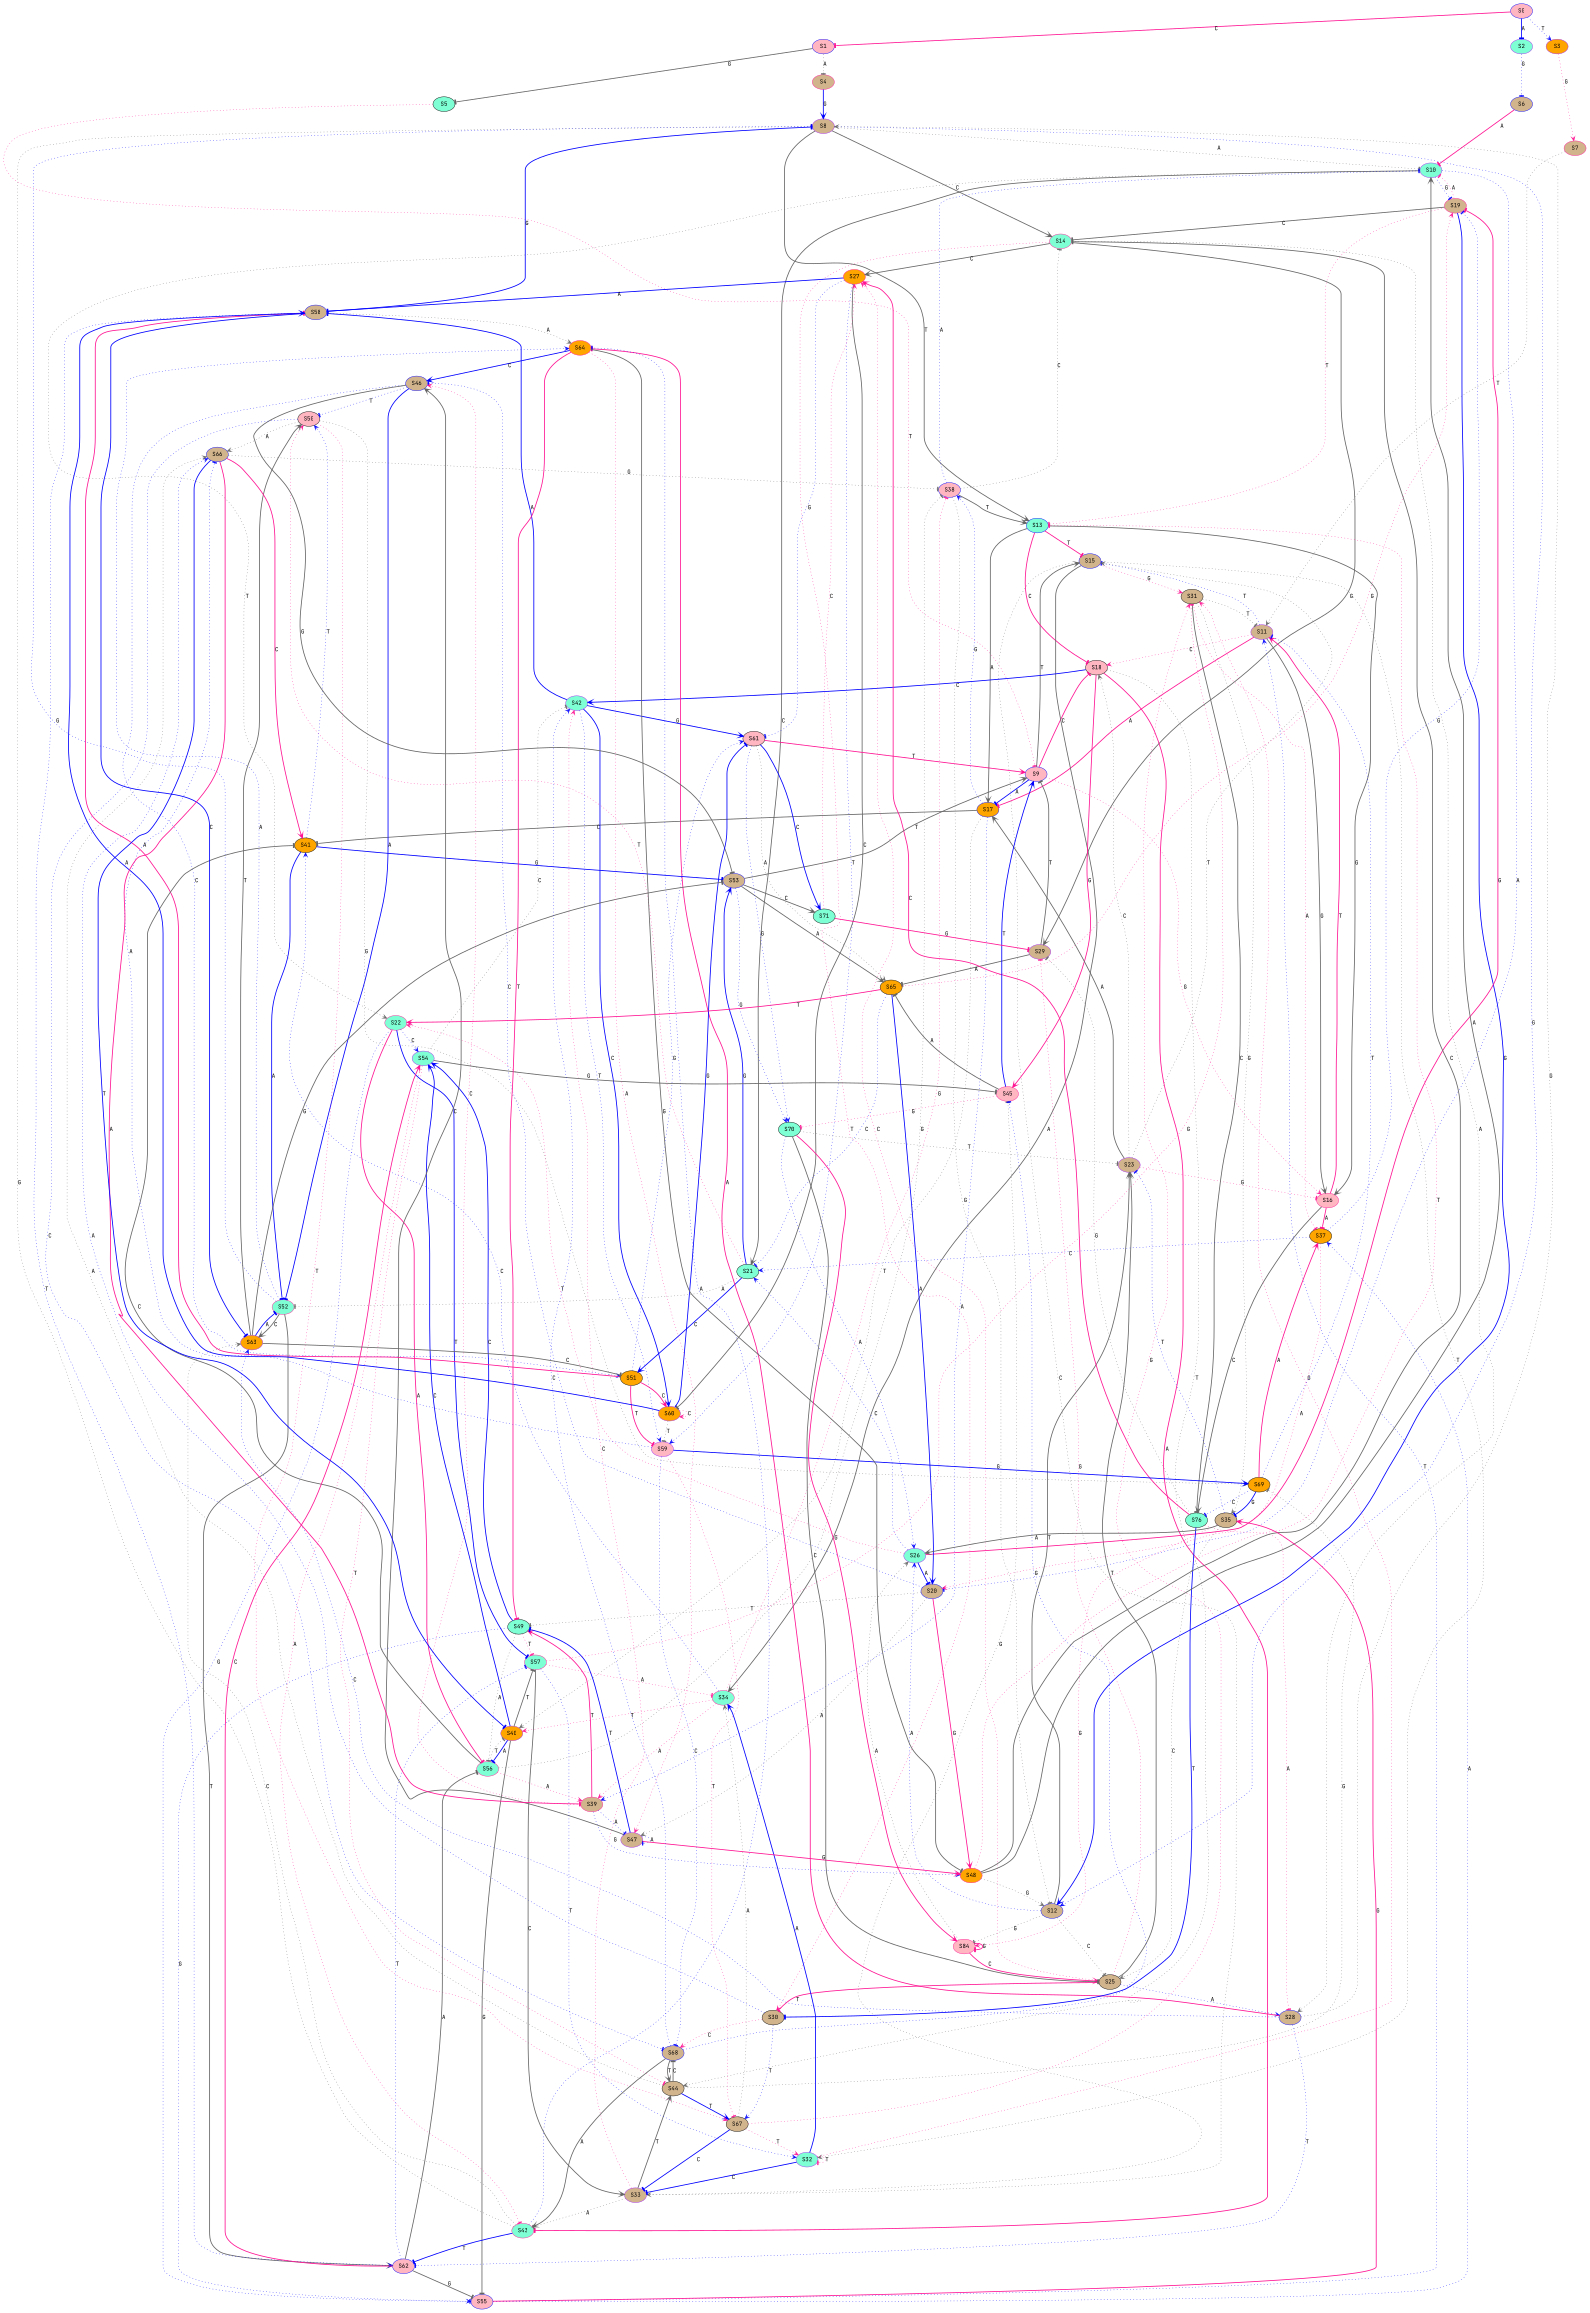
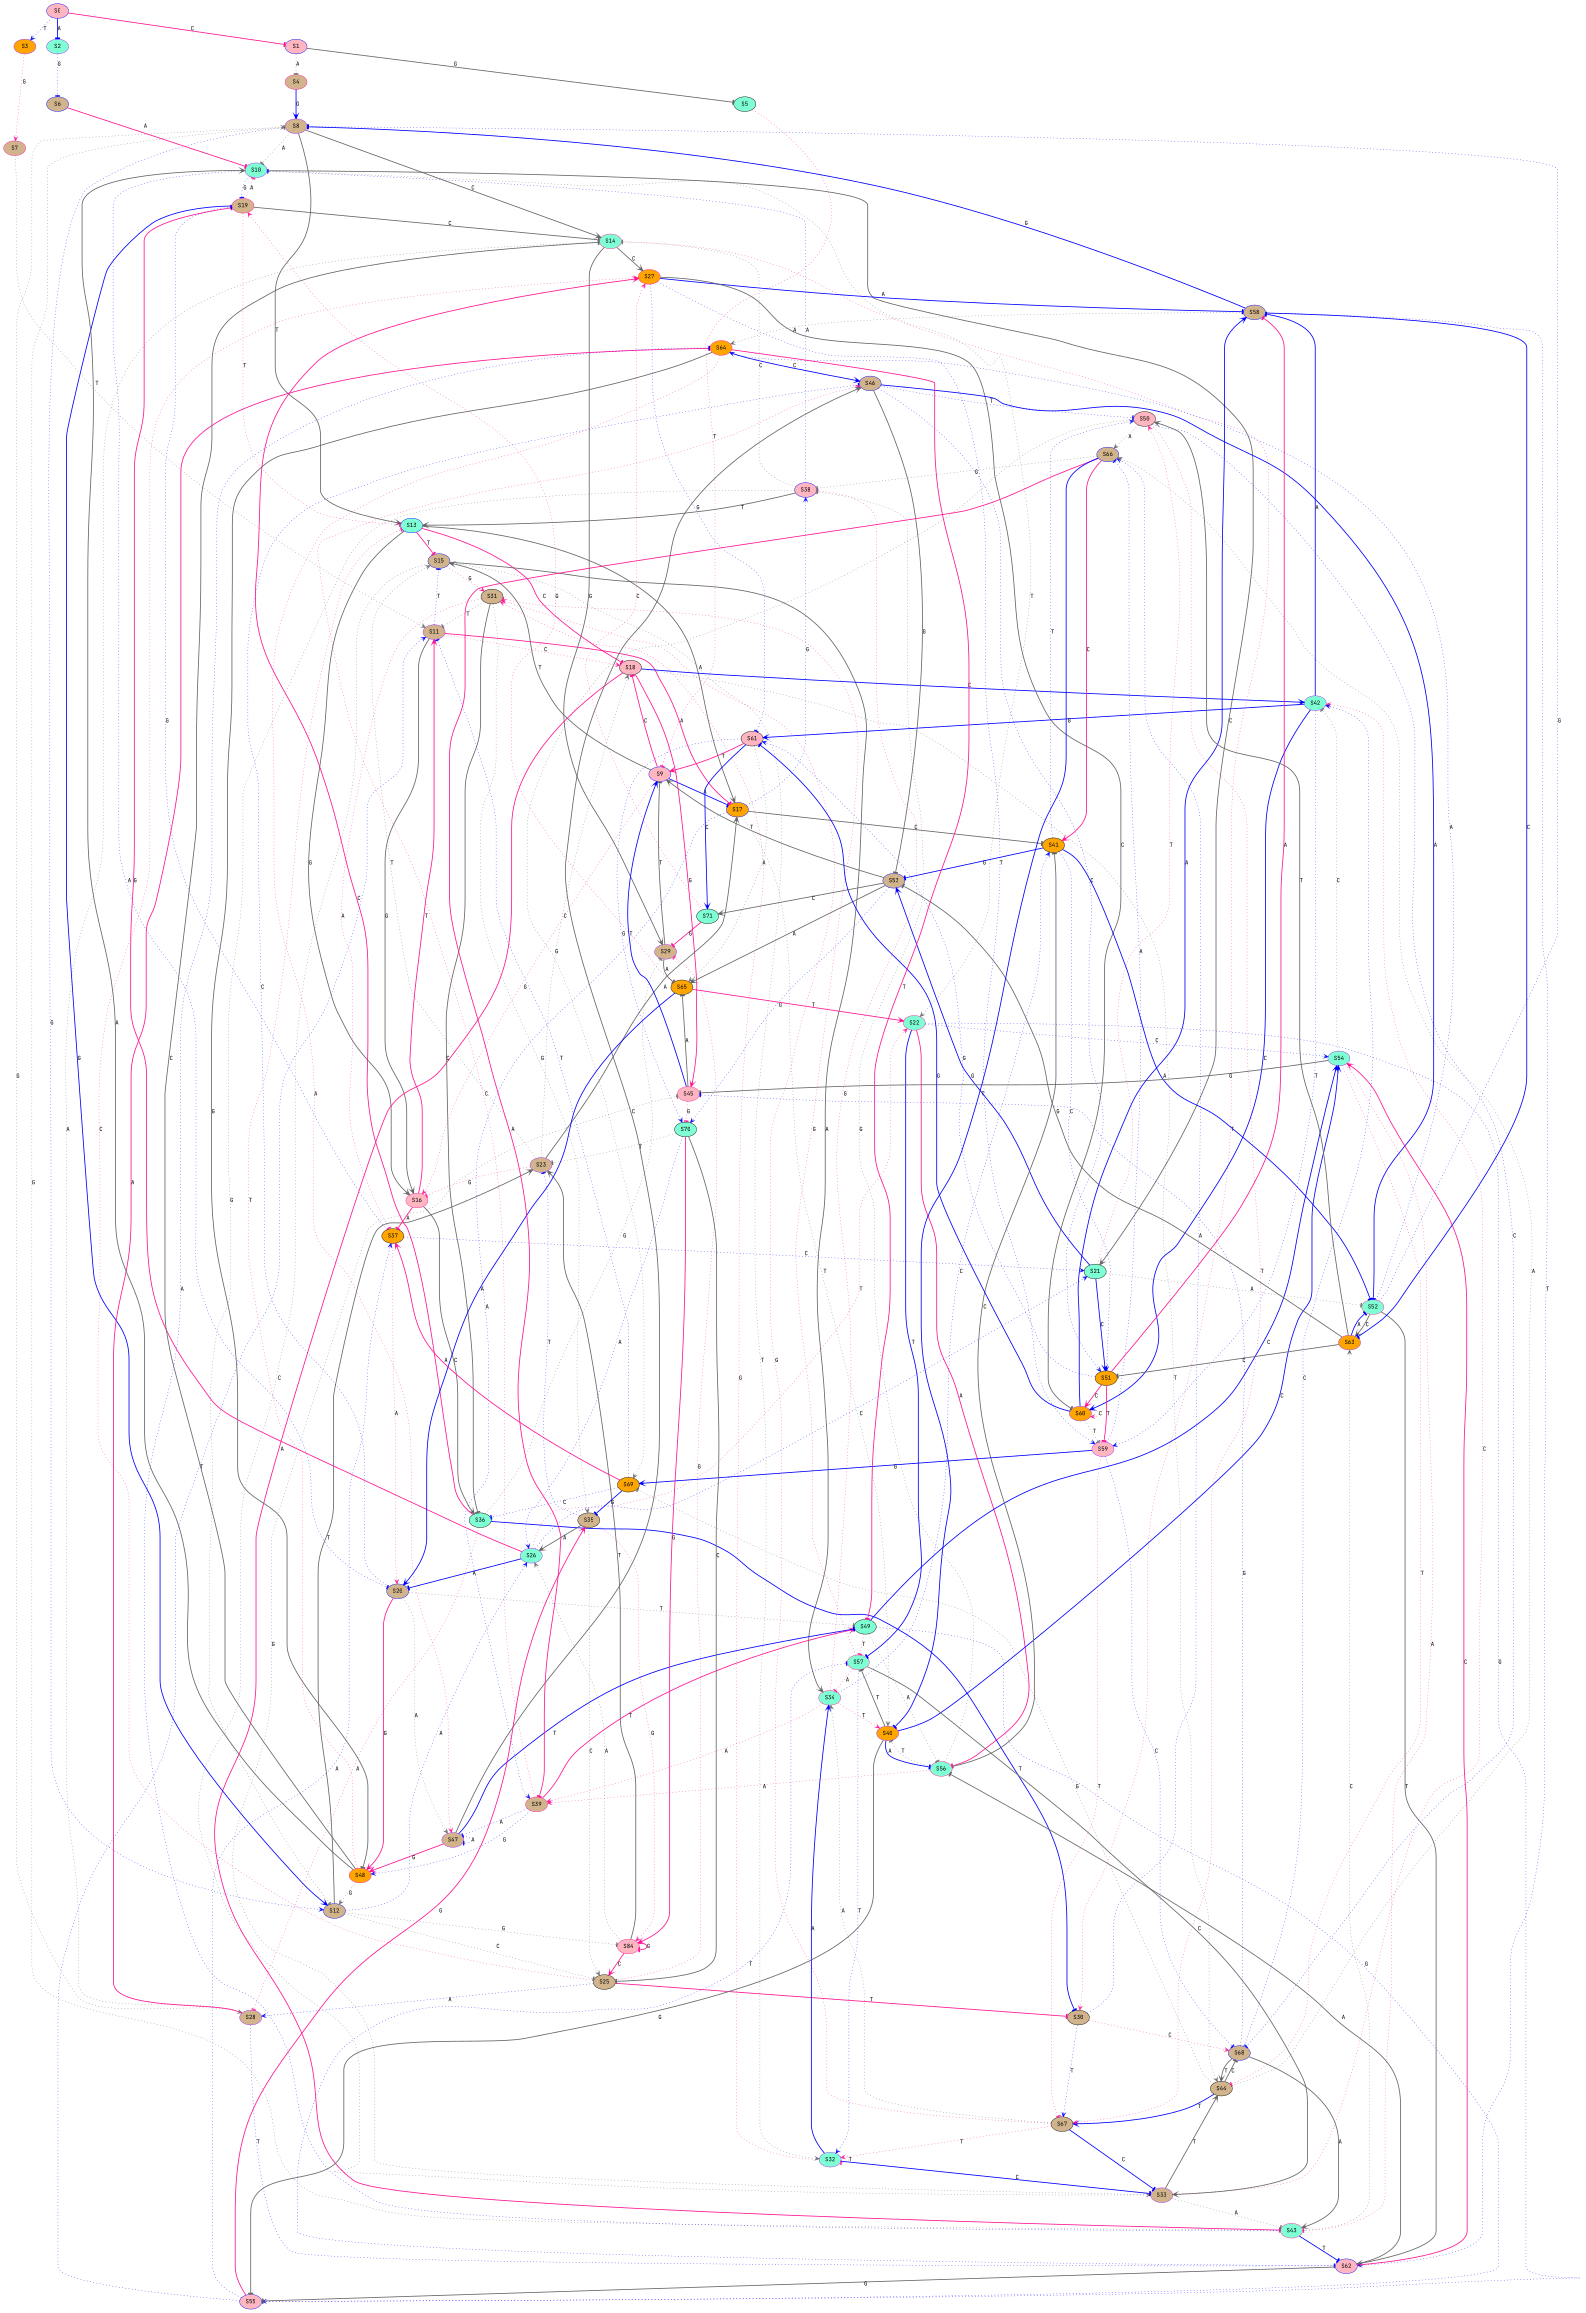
none -> (1070, 1112)
(851, 1142) -> none
(1197, 1520) -> (480, 1520)
(1114, 1586) -> (617, 1553)
(634, 1904) -> none
(1290, 2018) -> (251, 2018)
